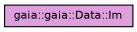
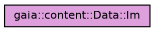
(69, 16) -> (77, 16)
